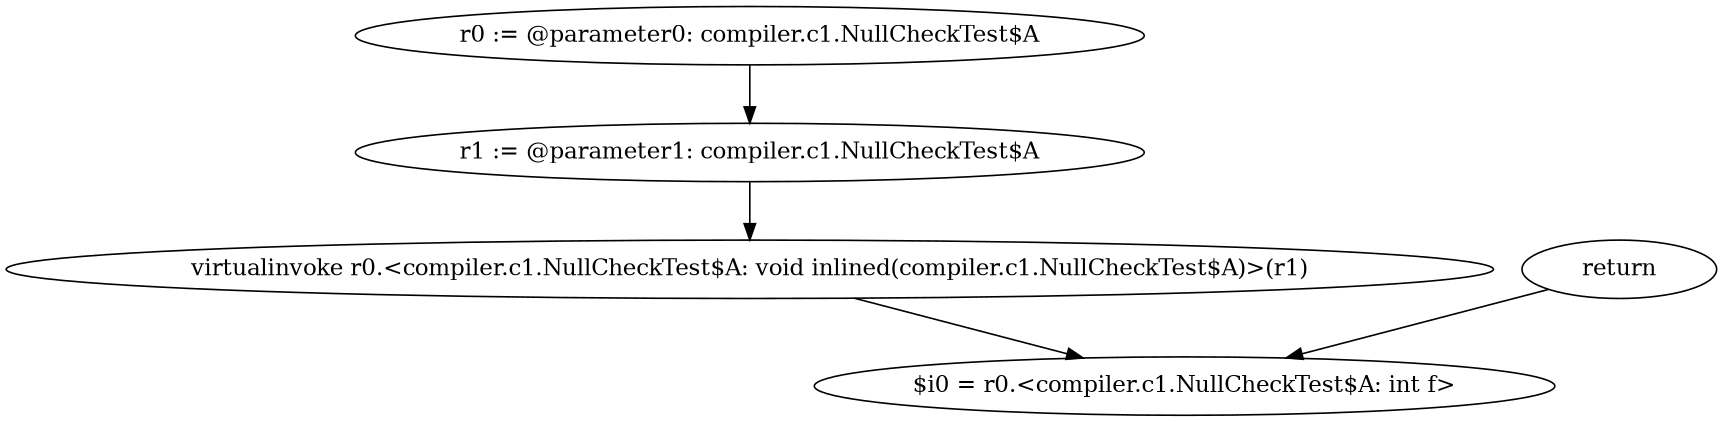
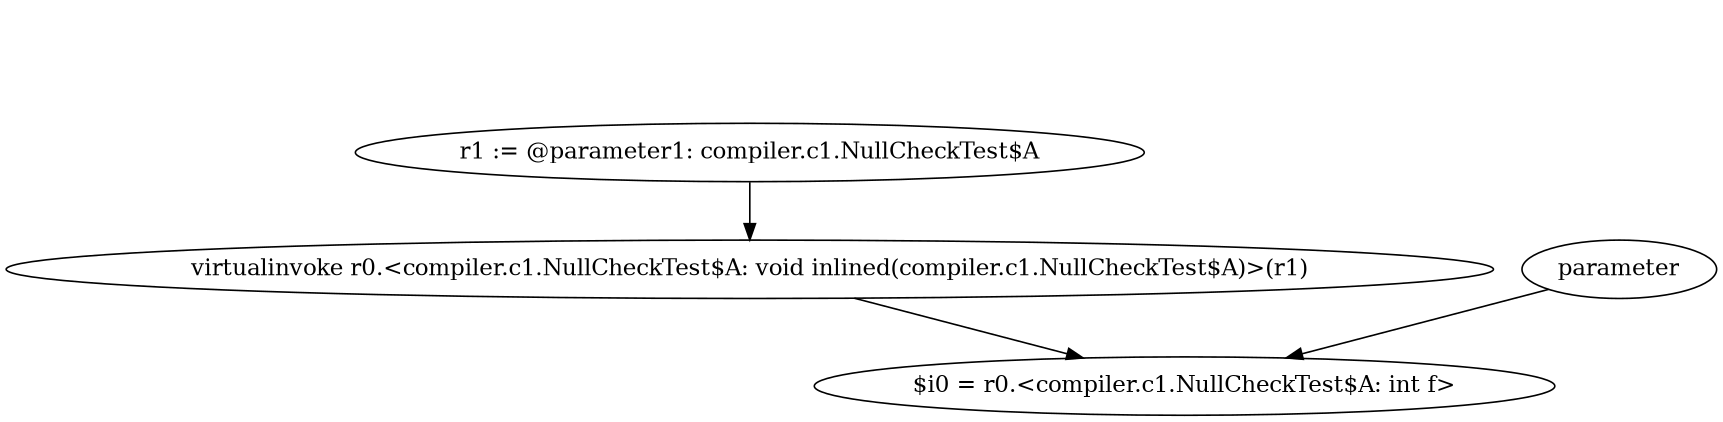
(750, 36) -> none
(1619, 269) -> (1619, 269)
